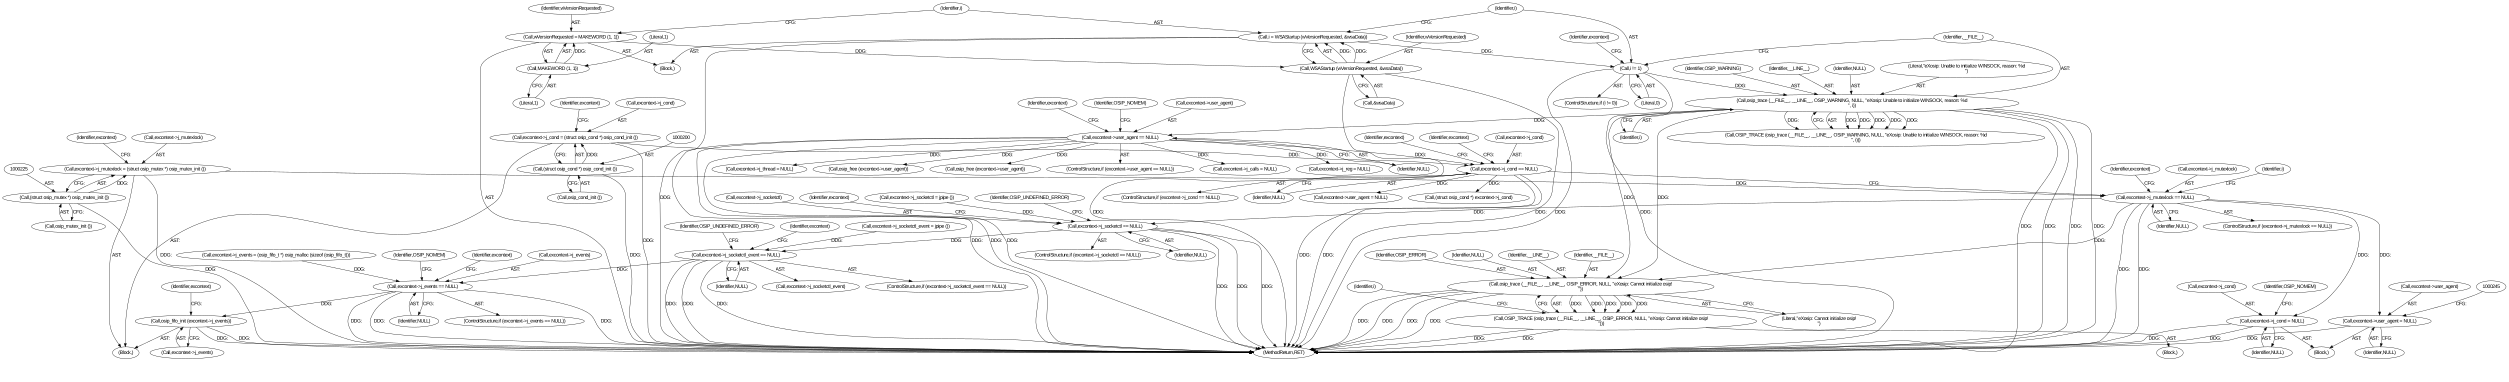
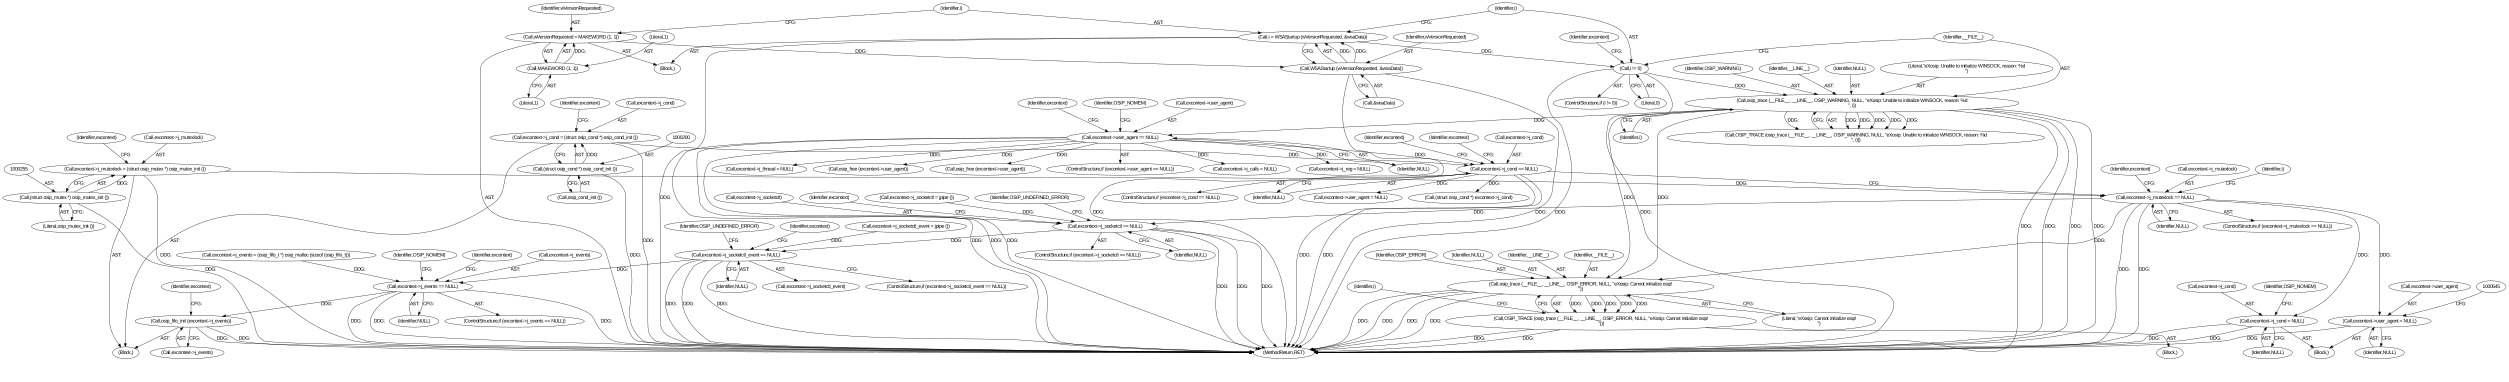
(1631, 69) -> (1631, 69)
(19, 169) -> (19, 169)
(69, 227) -> (69, 227)
(853, 269) -> (853, 269)
(2491, 287) -> (2491, 287)
